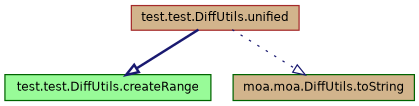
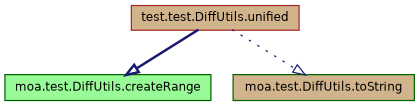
(108, 88) -> (108, 88)
(324, 88) -> (324, 88)
